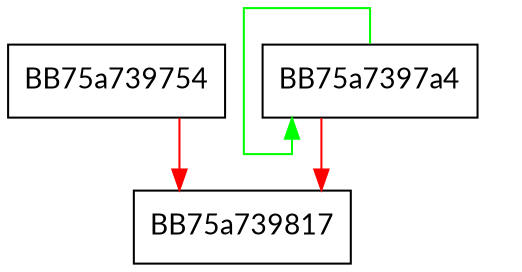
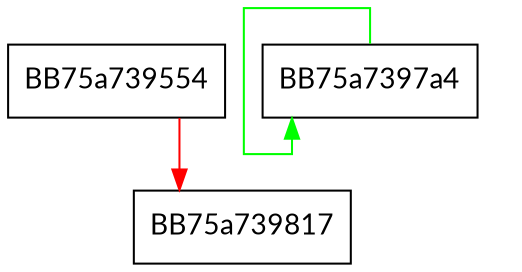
(117, 81) -> (117, 81)
(321, 144) -> none
